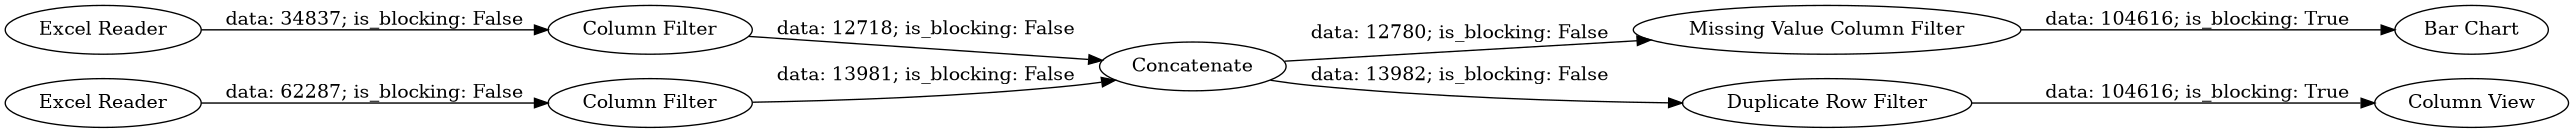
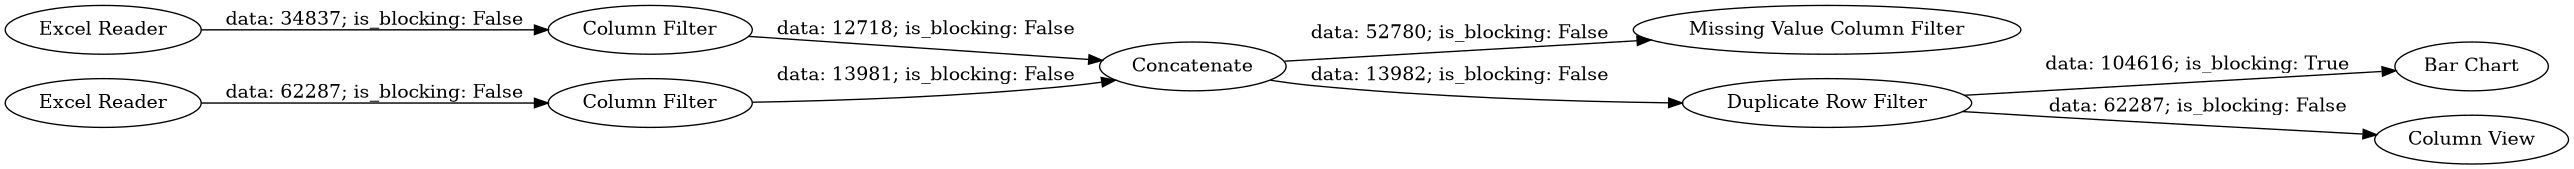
(2201, 30) -> (2173, 83)
(1460, 33) -> (1460, 33)
(2198, 93) -> (2198, 106)
